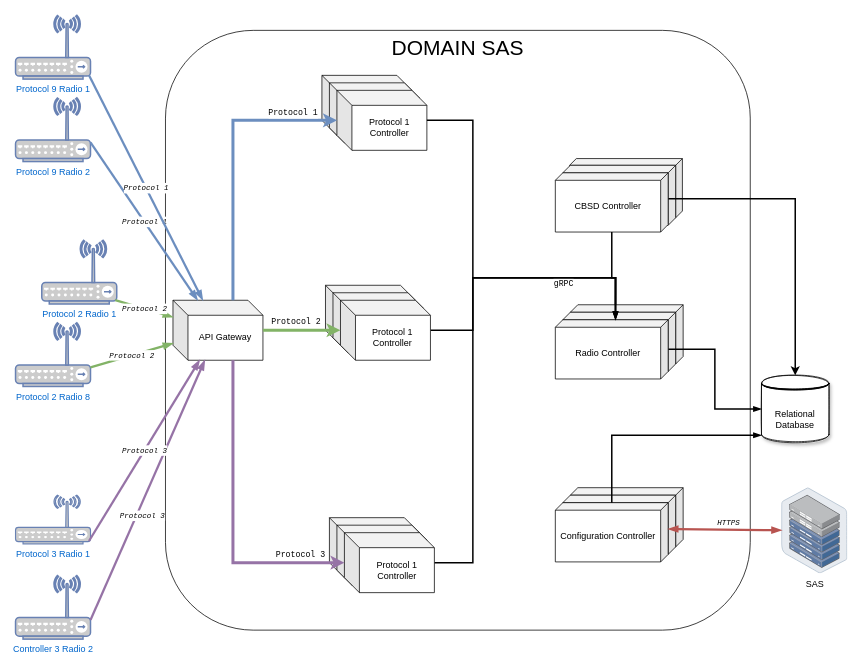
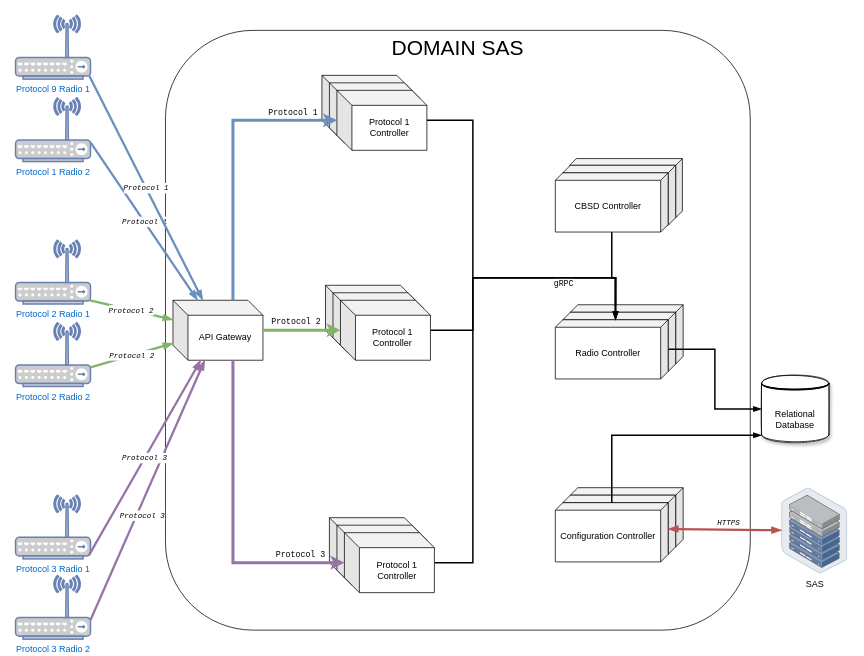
(53, 172) -> (53, 172)
(795, 220) -> none
(79, 272) -> (53, 272)
(53, 397) -> (53, 397)
(53, 520) -> (53, 527)
(53, 650) -> (53, 650)
